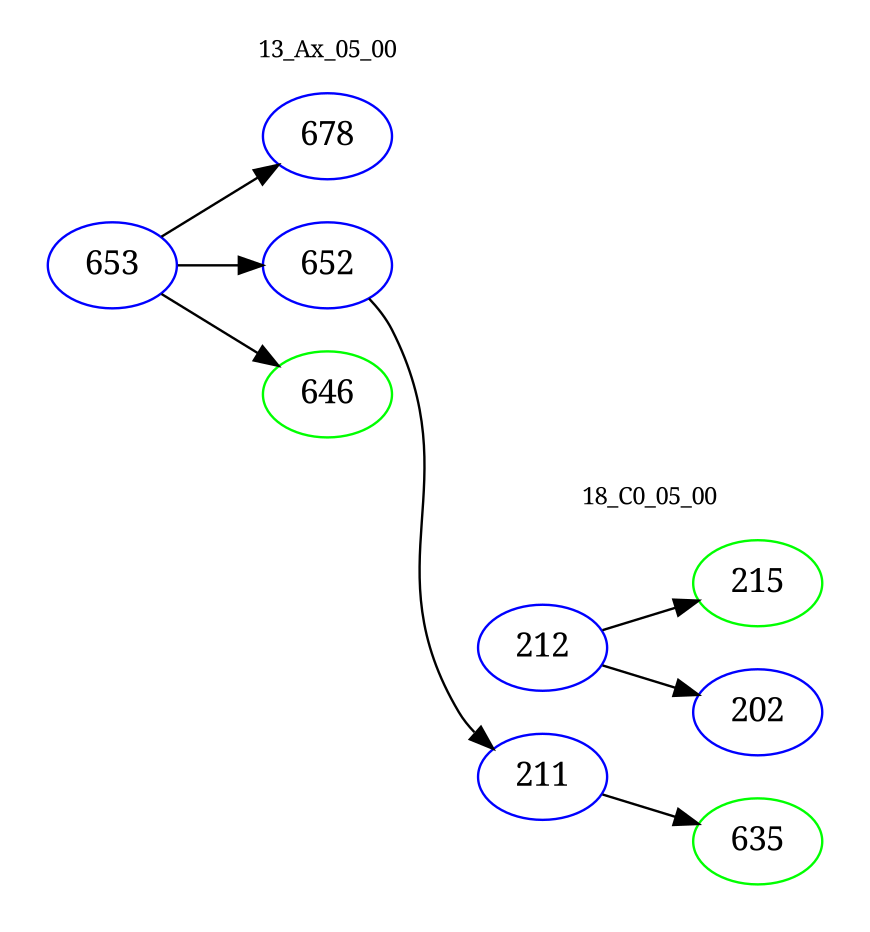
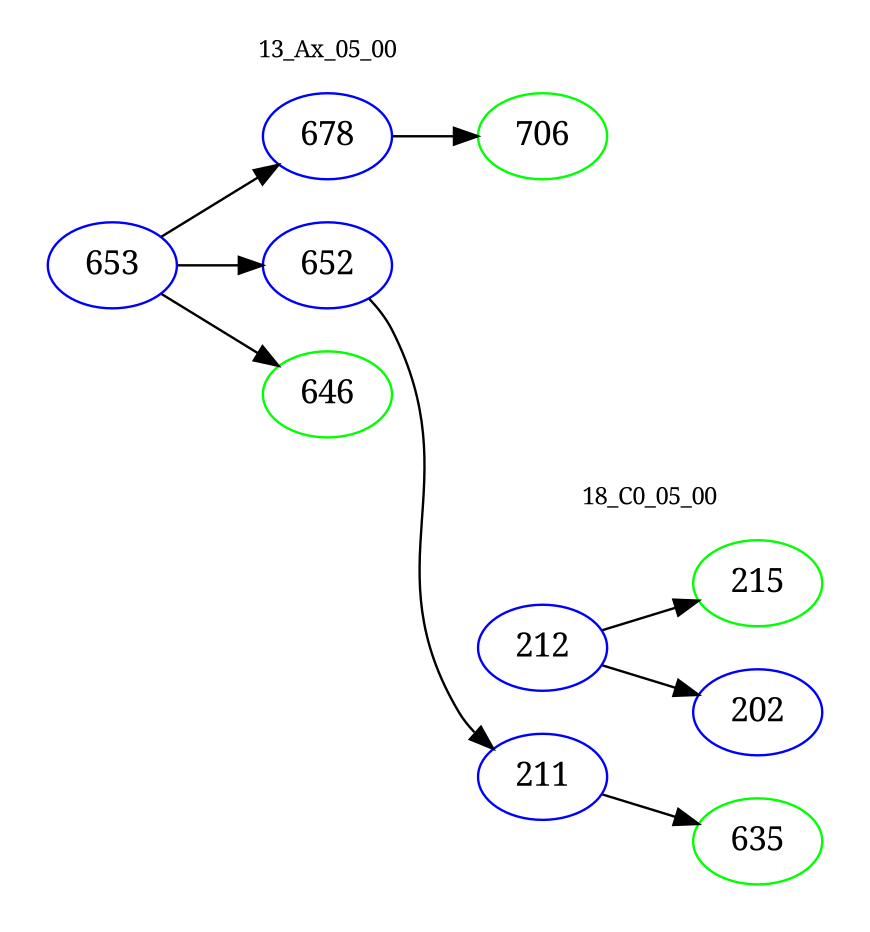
none -> (543, 136)
